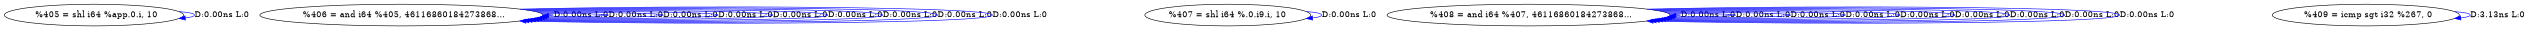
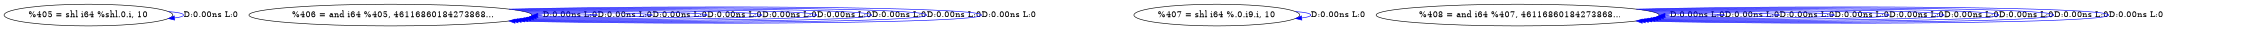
(94, 15) -> (88, 15)
(2366, 15) -> none
